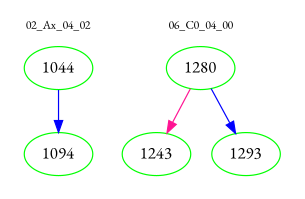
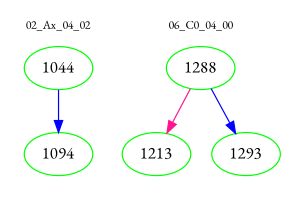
(201, 68) -> (201, 68)
(156, 154) -> (156, 154)
